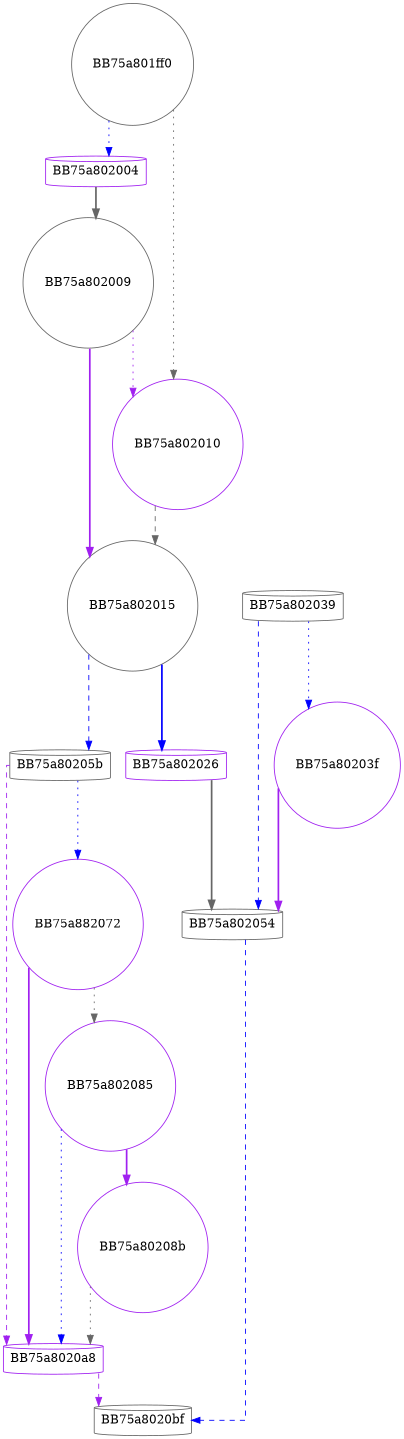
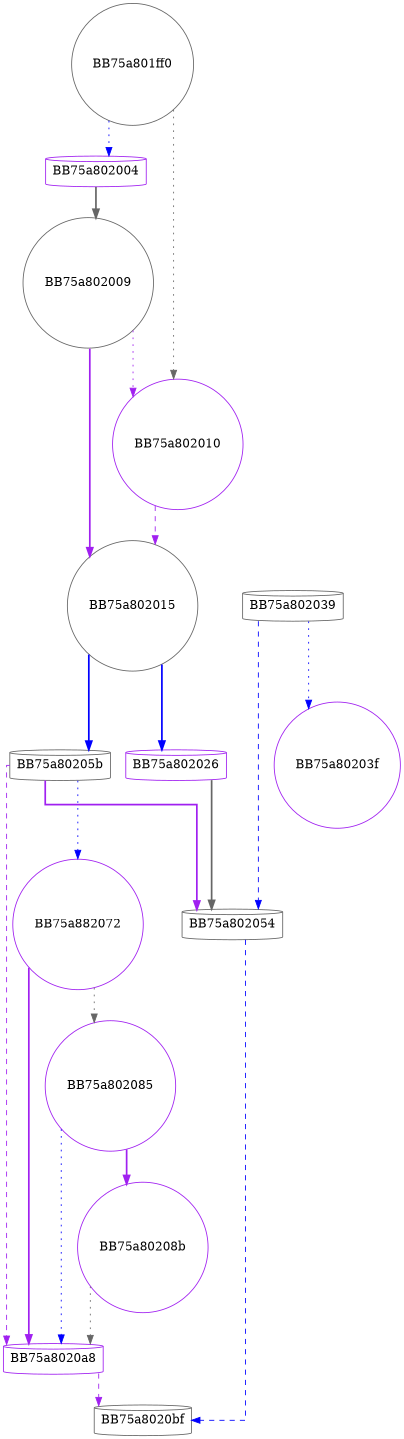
(155, 521) -> (155, 521)
(89, 698) -> (89, 698)
(278, 845) -> (157, 805)
